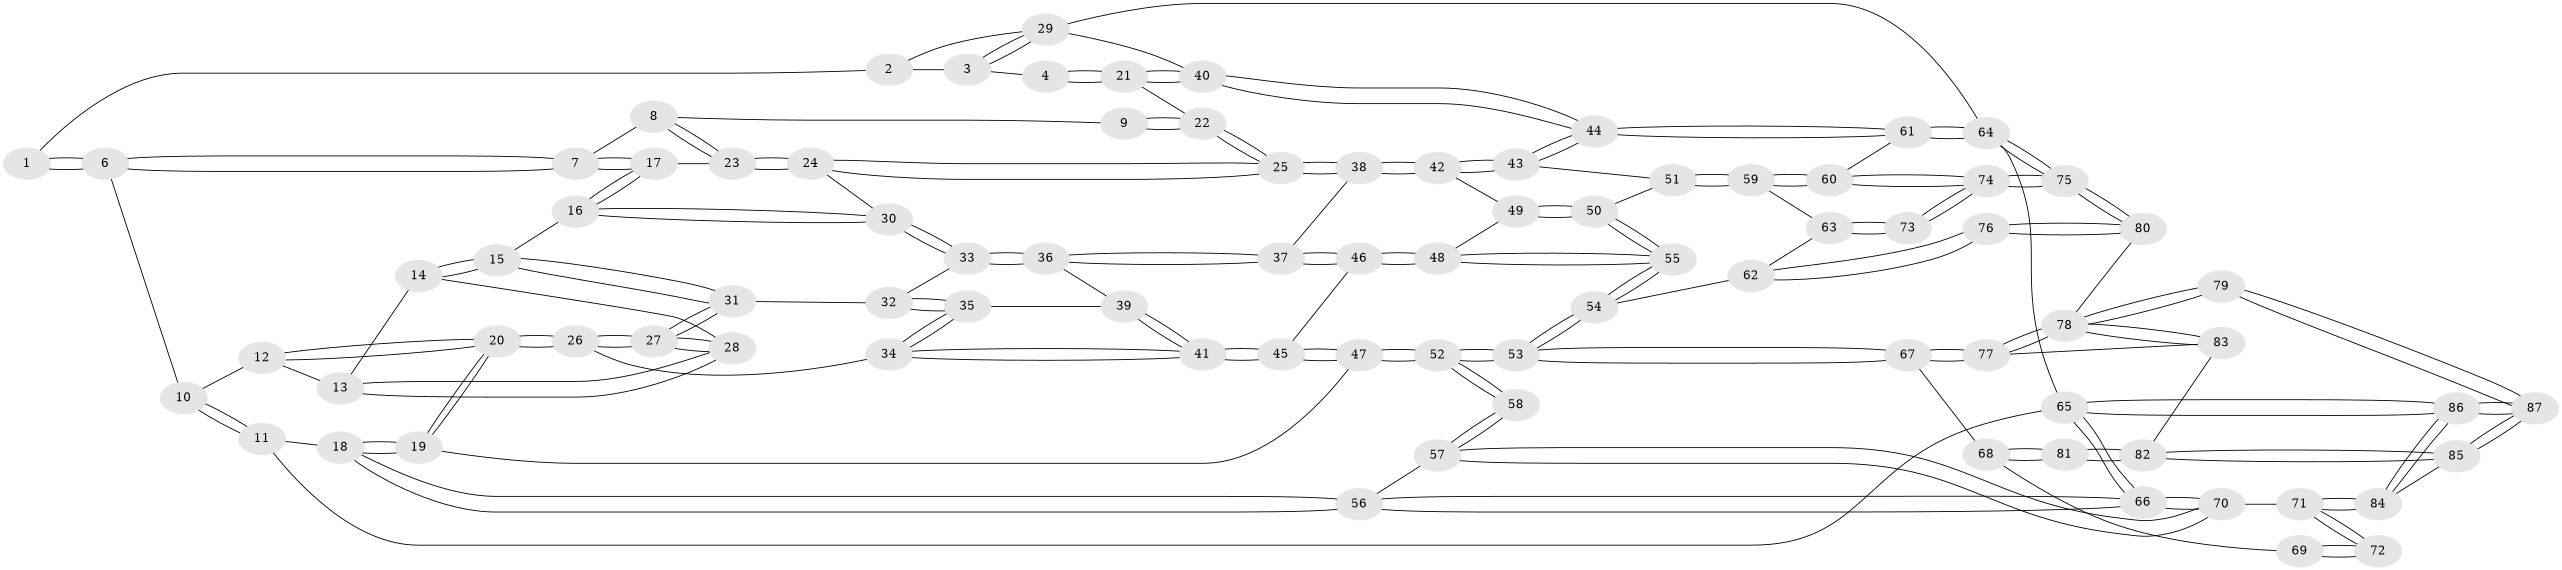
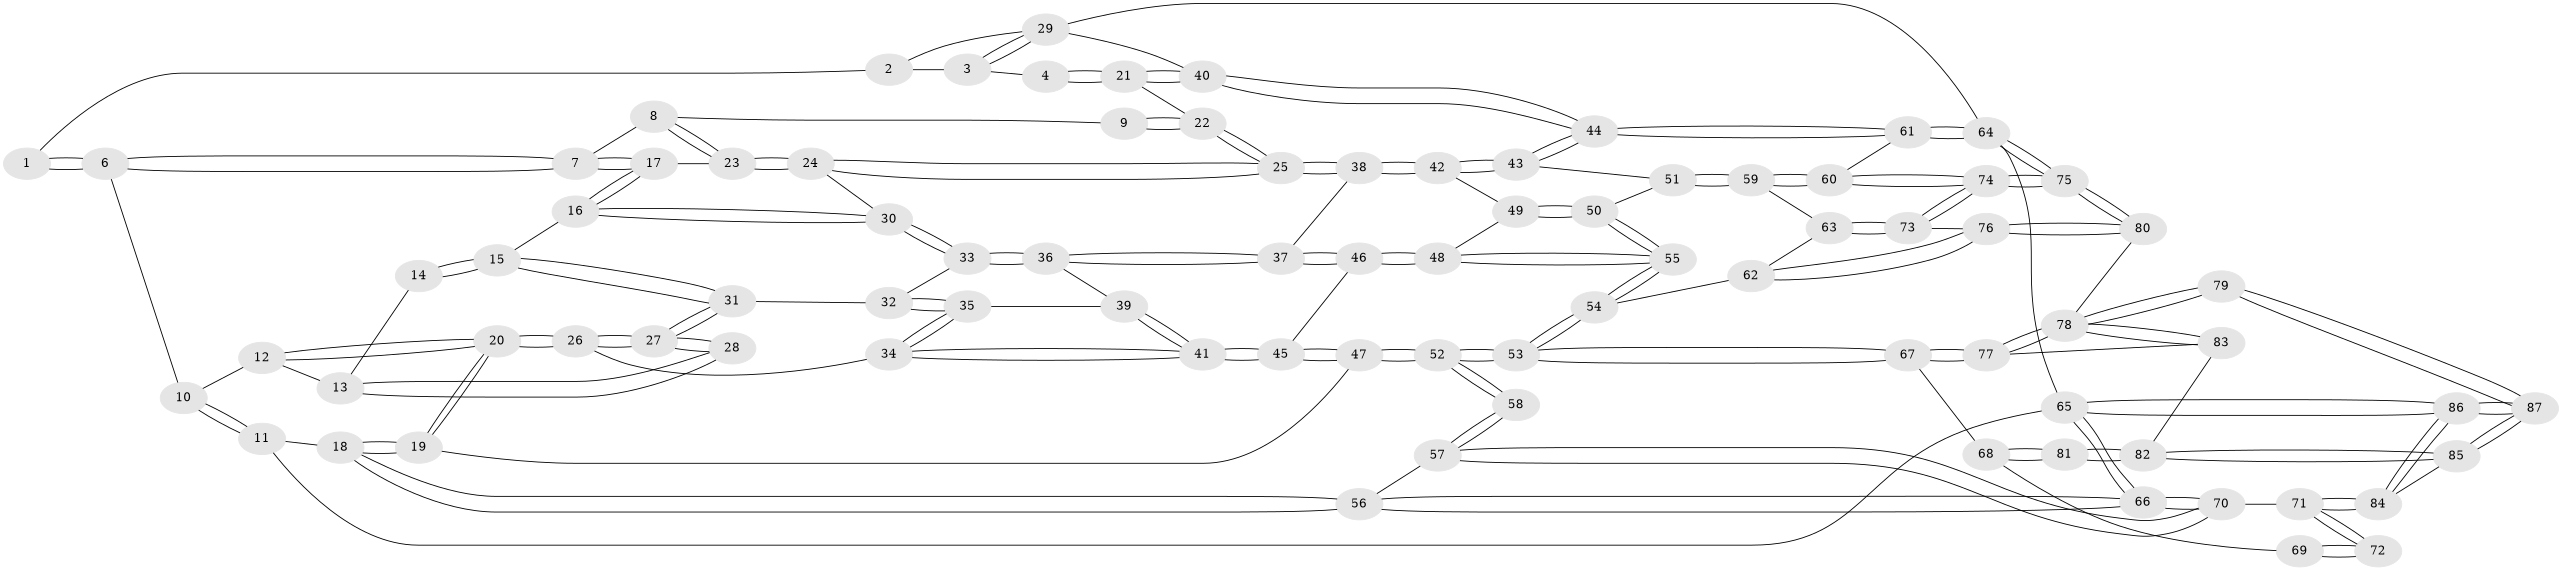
none -> (1947, 229)
(581, 301) -> none
